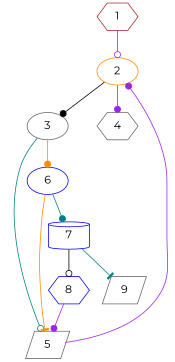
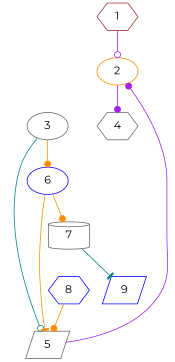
(85, 97) -> none
(57, 205) -> (57, 205)
(69, 236) -> (69, 236)
(69, 260) -> none
(124, 290) -> (124, 290)
(59, 315) -> (59, 315)
